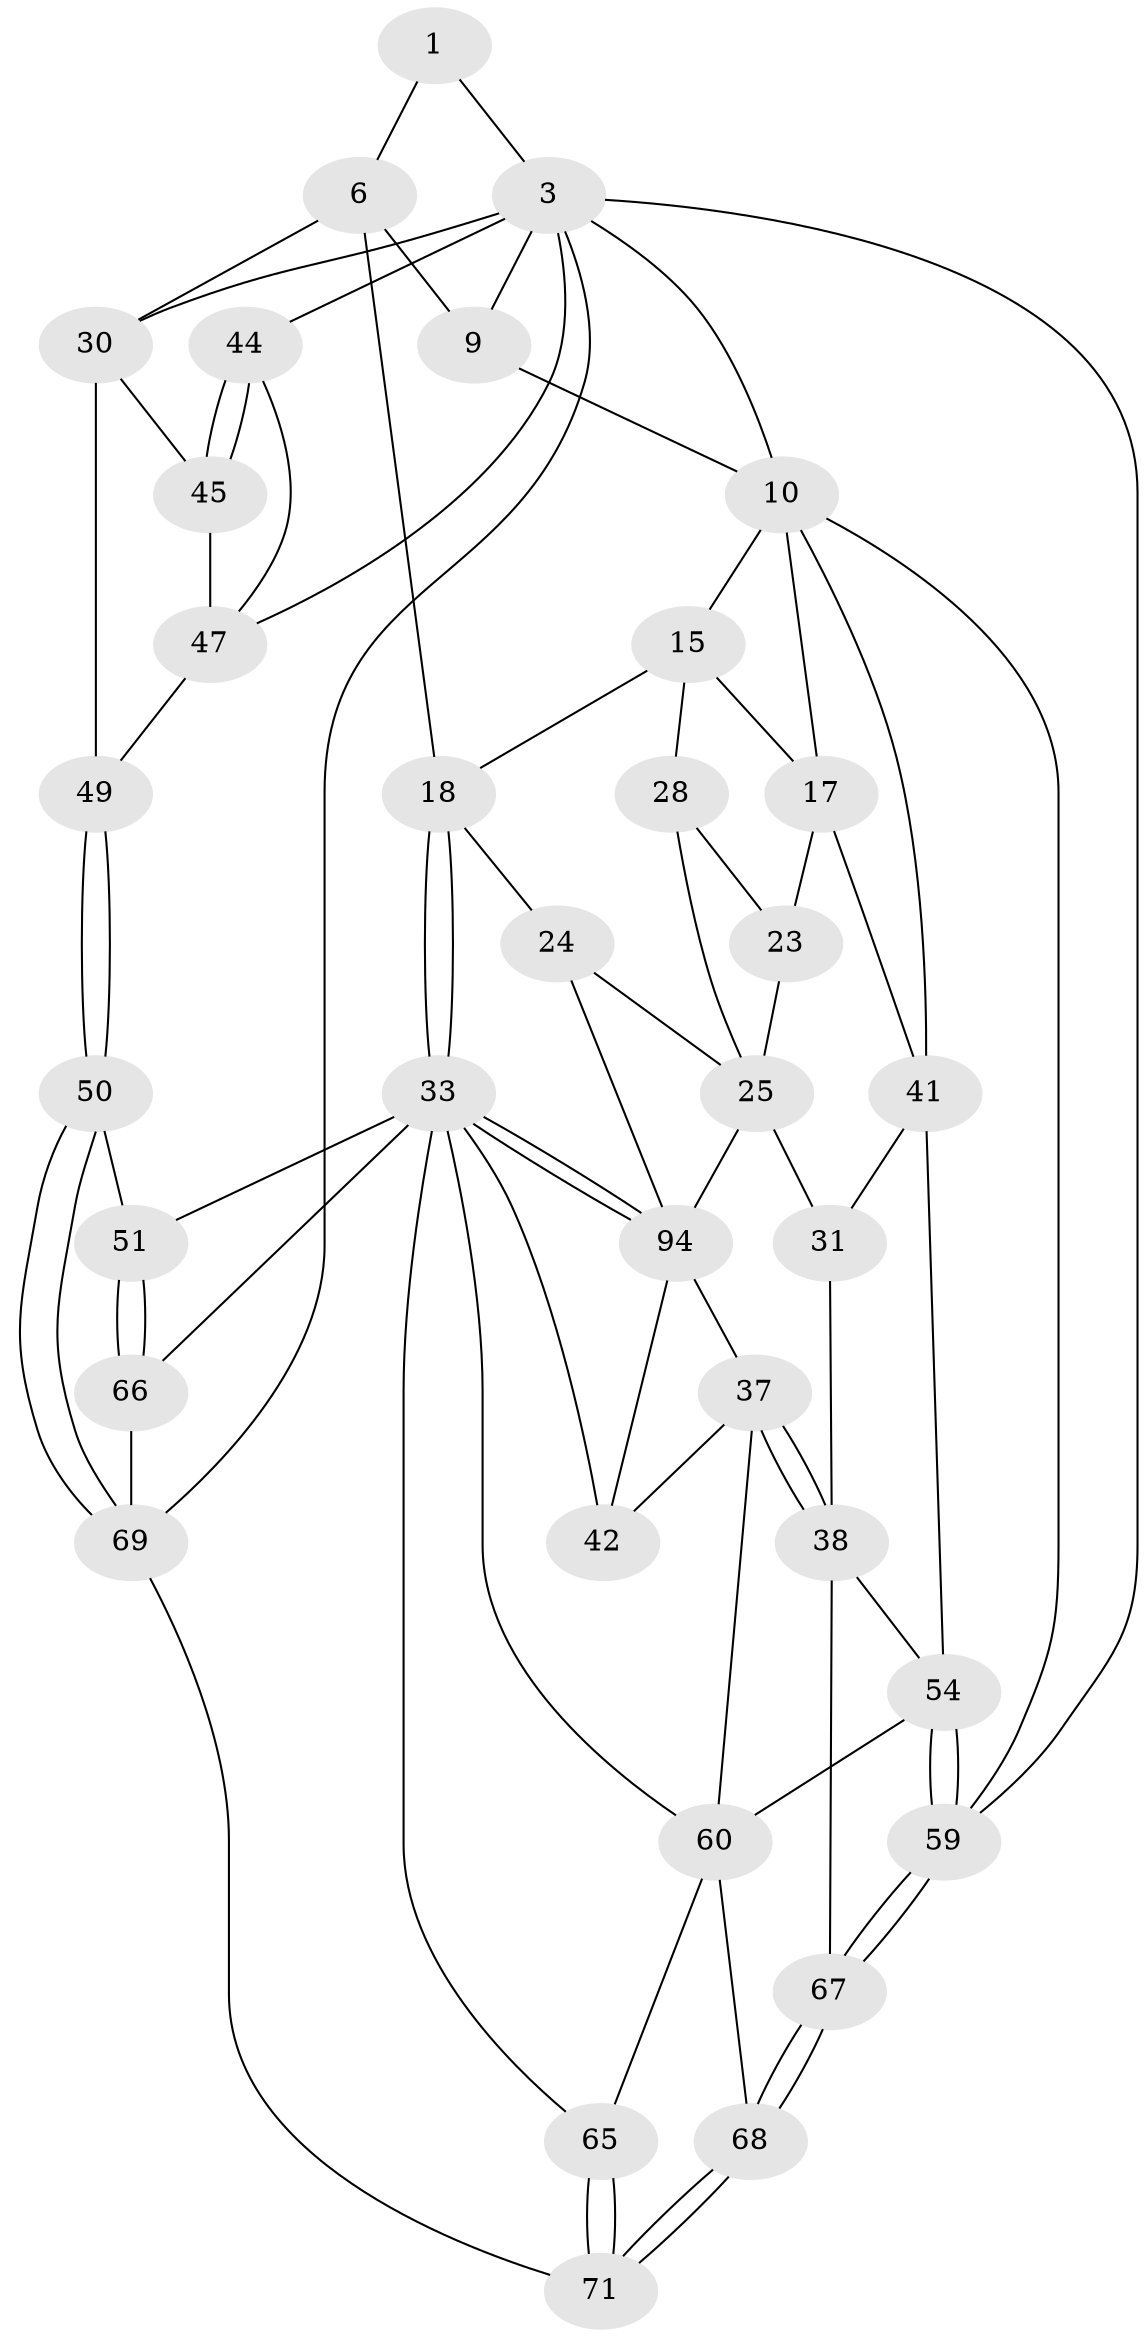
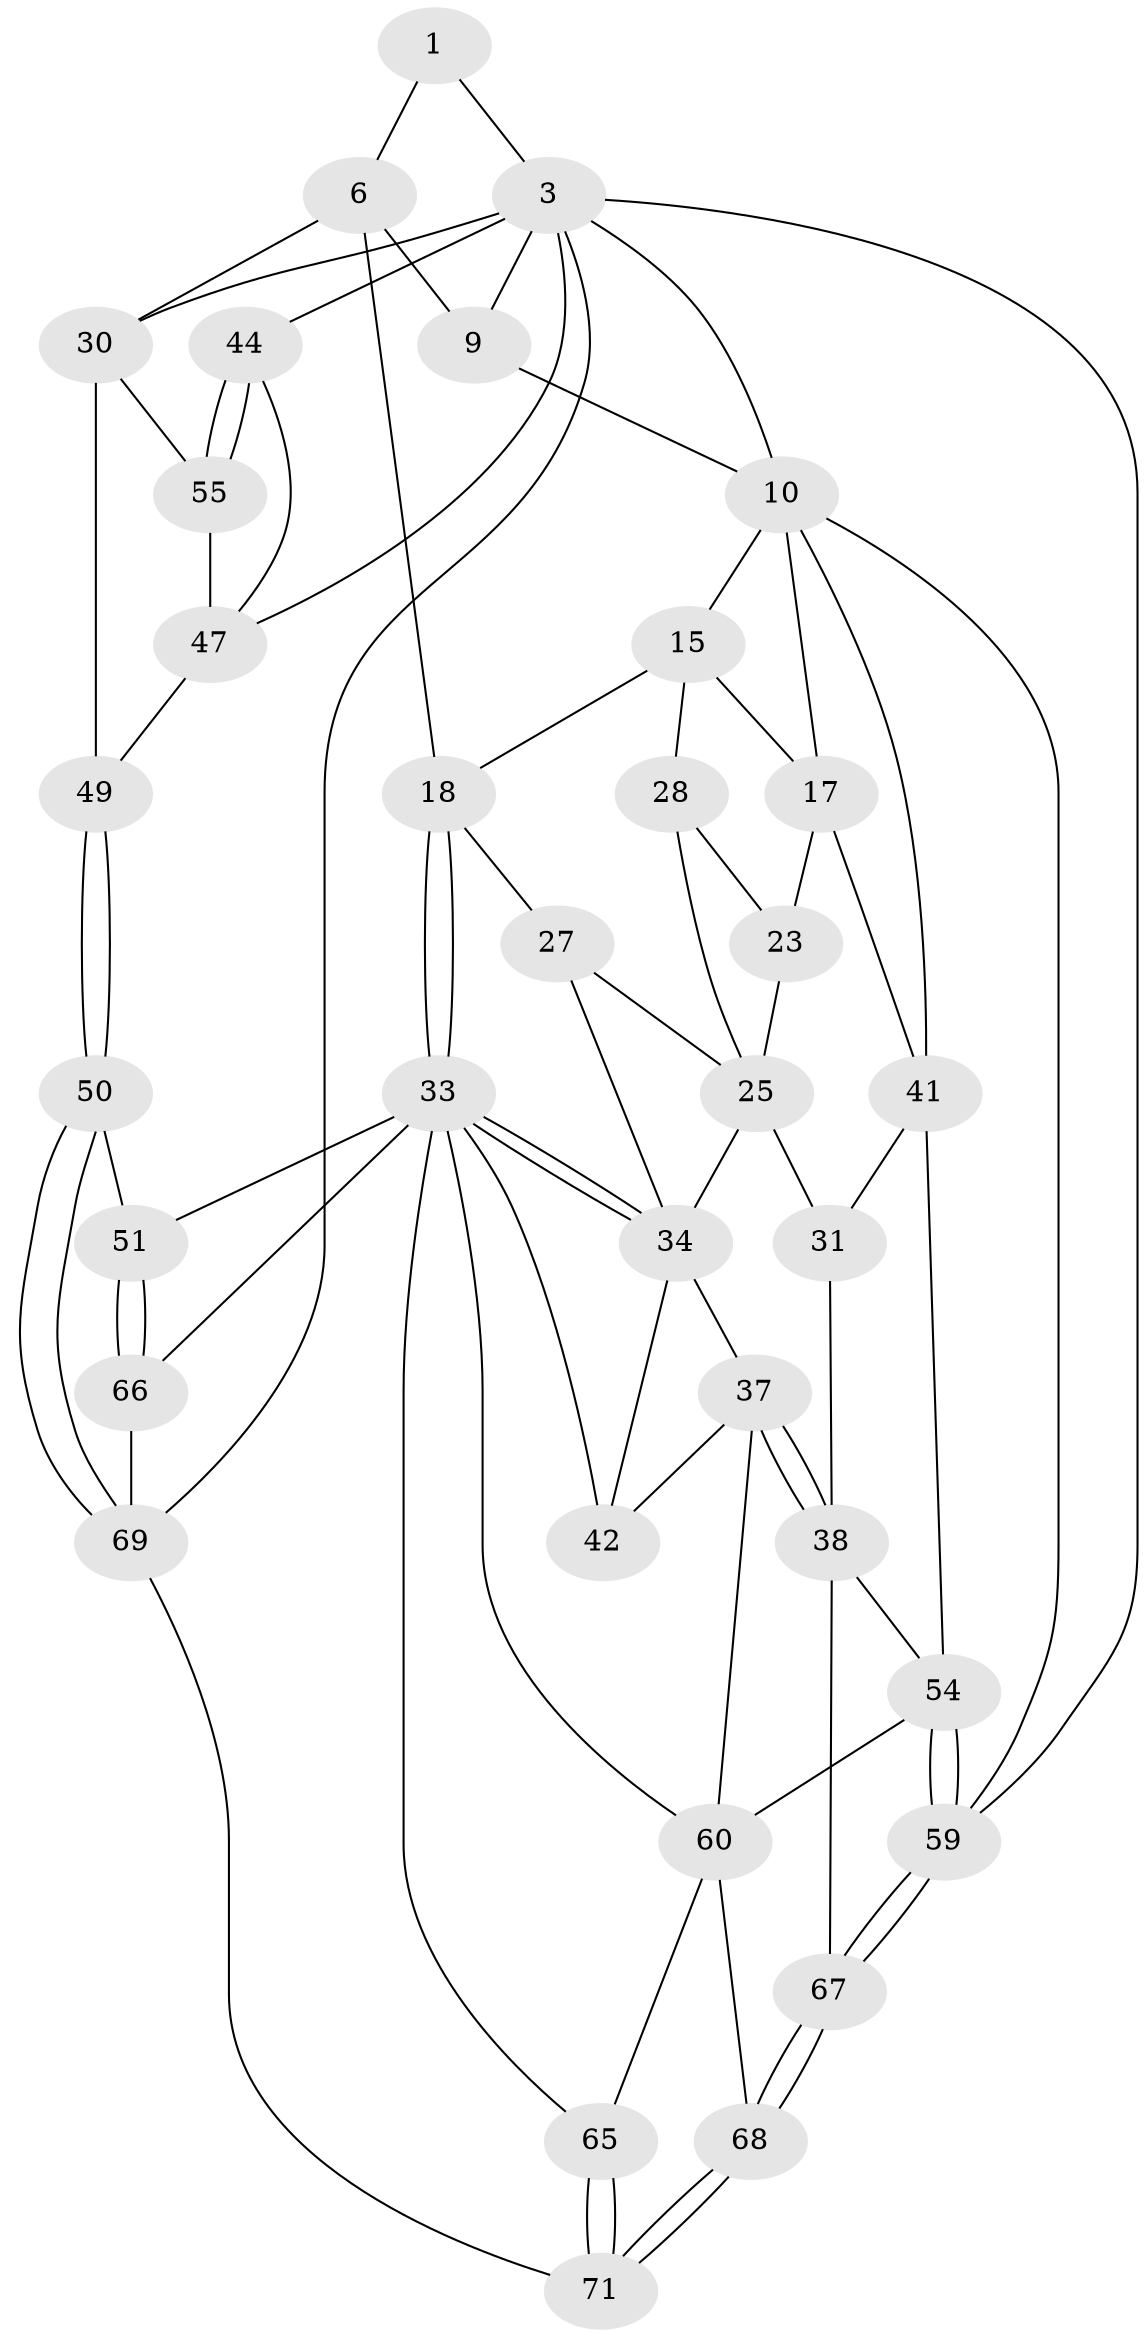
(210, 495) -> (210, 495)
(557, 944) -> (557, 944)
(676, 1243) -> (676, 1243)
